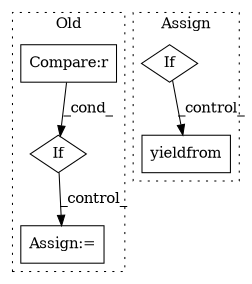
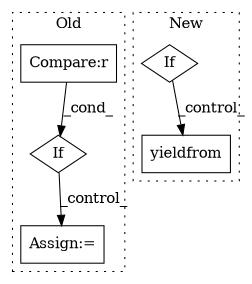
(186, 24) -> (186, 24)
